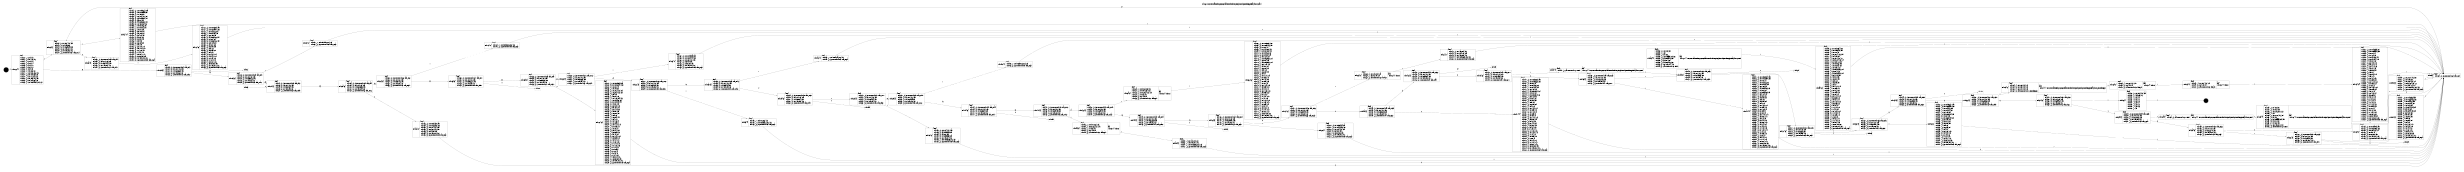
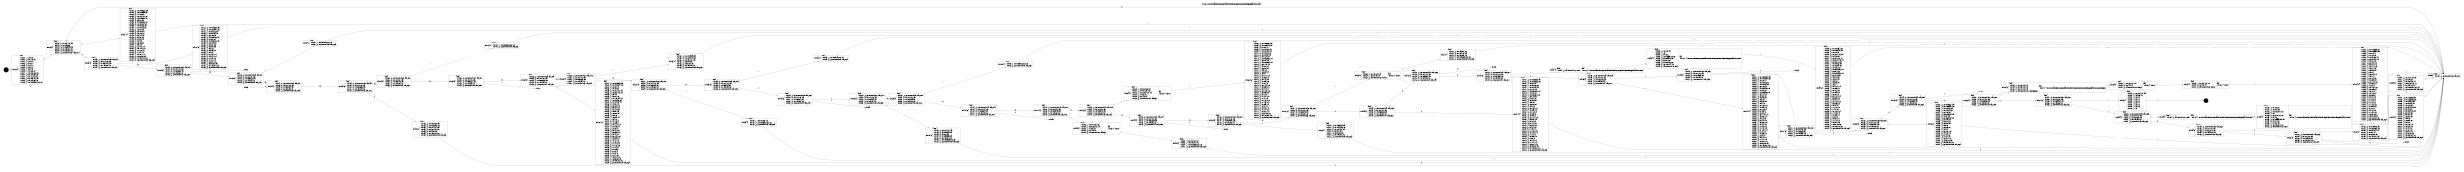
(100, 70) -> (138, 67)
(1657, 73) -> (1630, 66)
